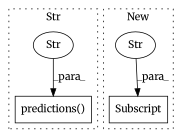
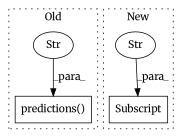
(53, 17) -> (53, 17)
